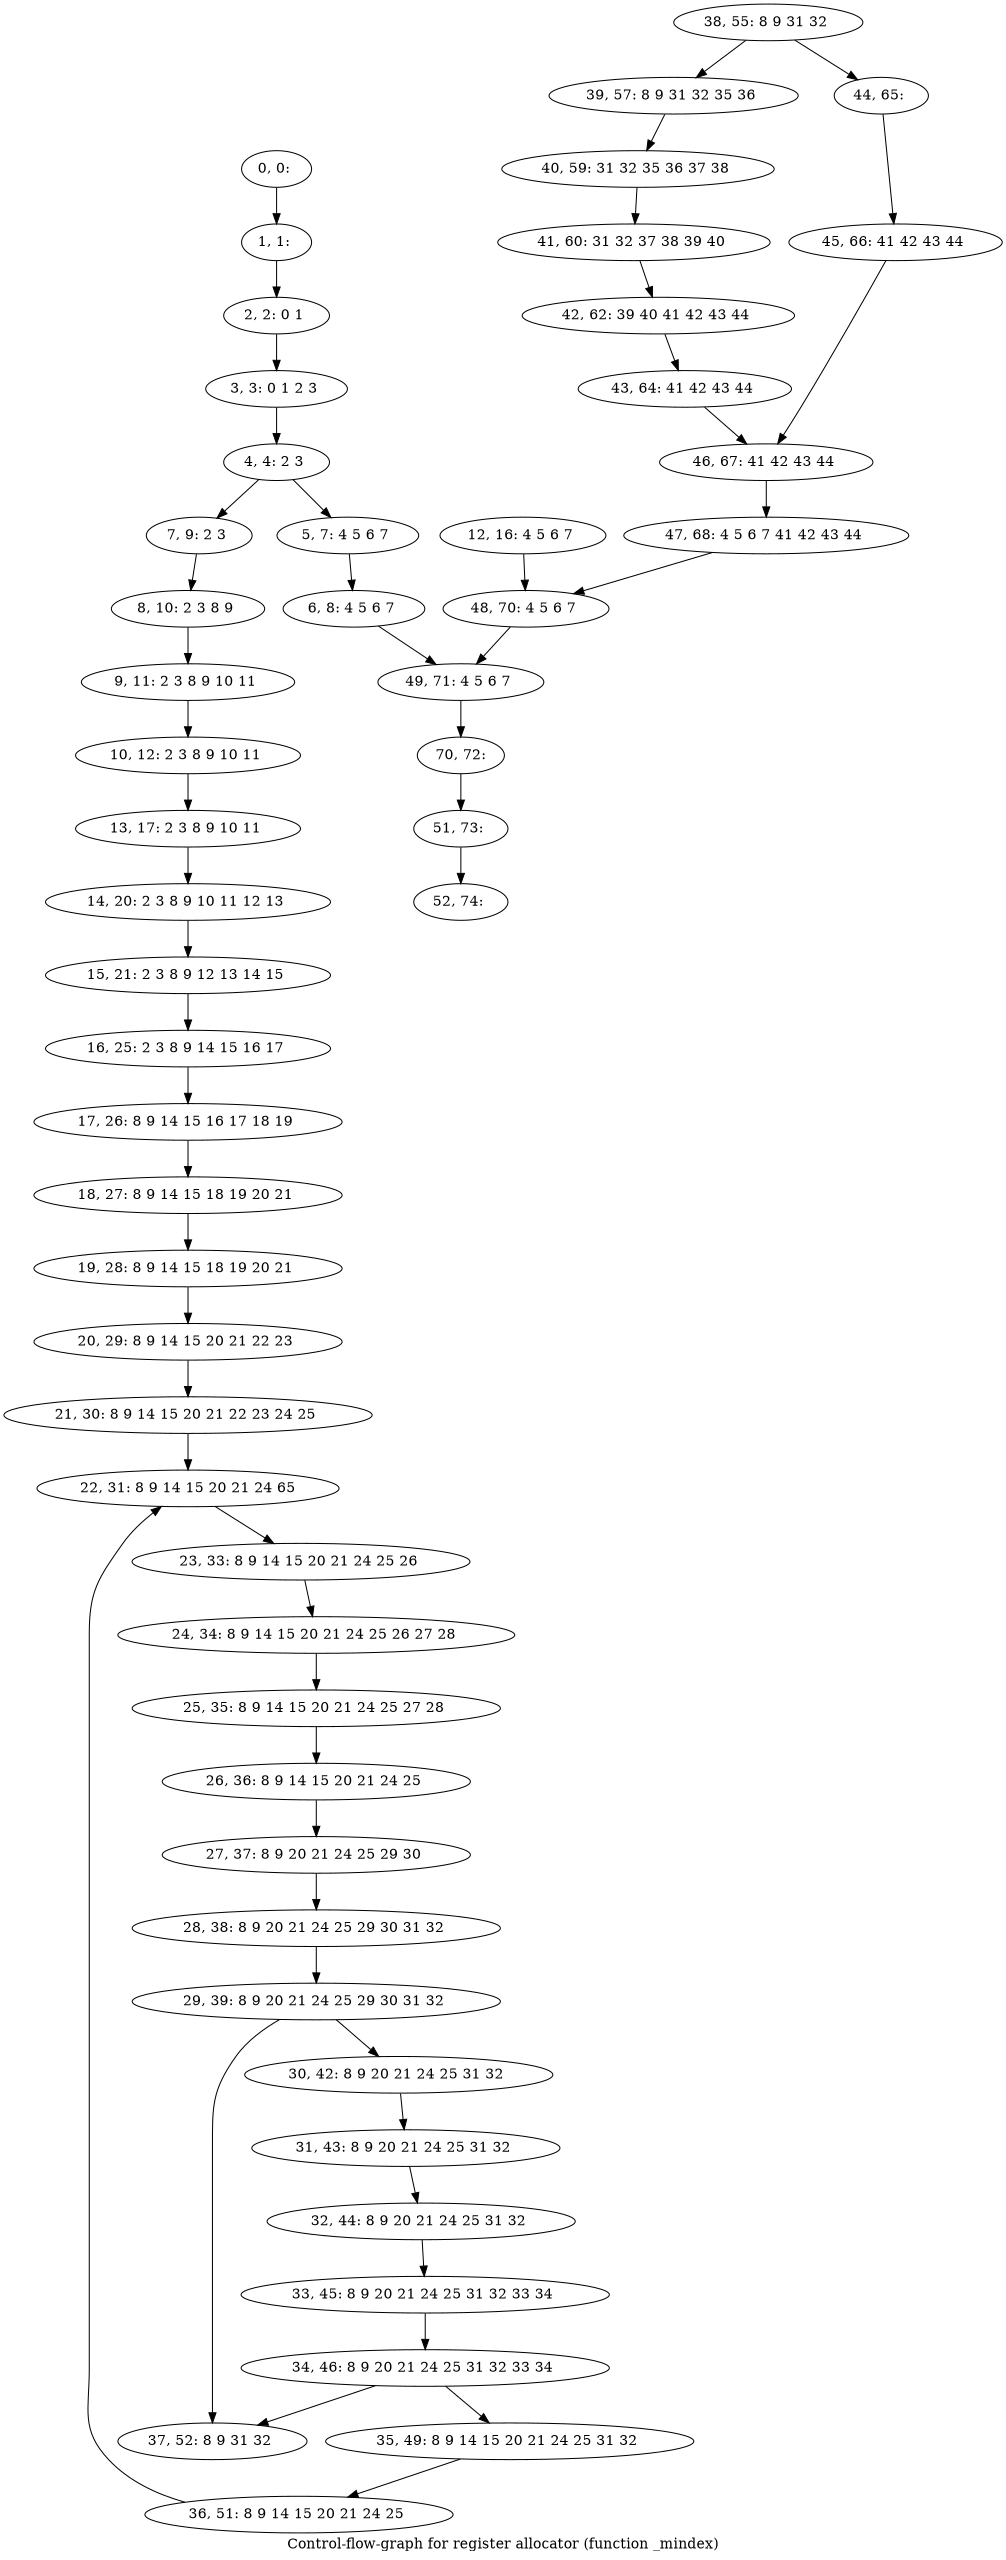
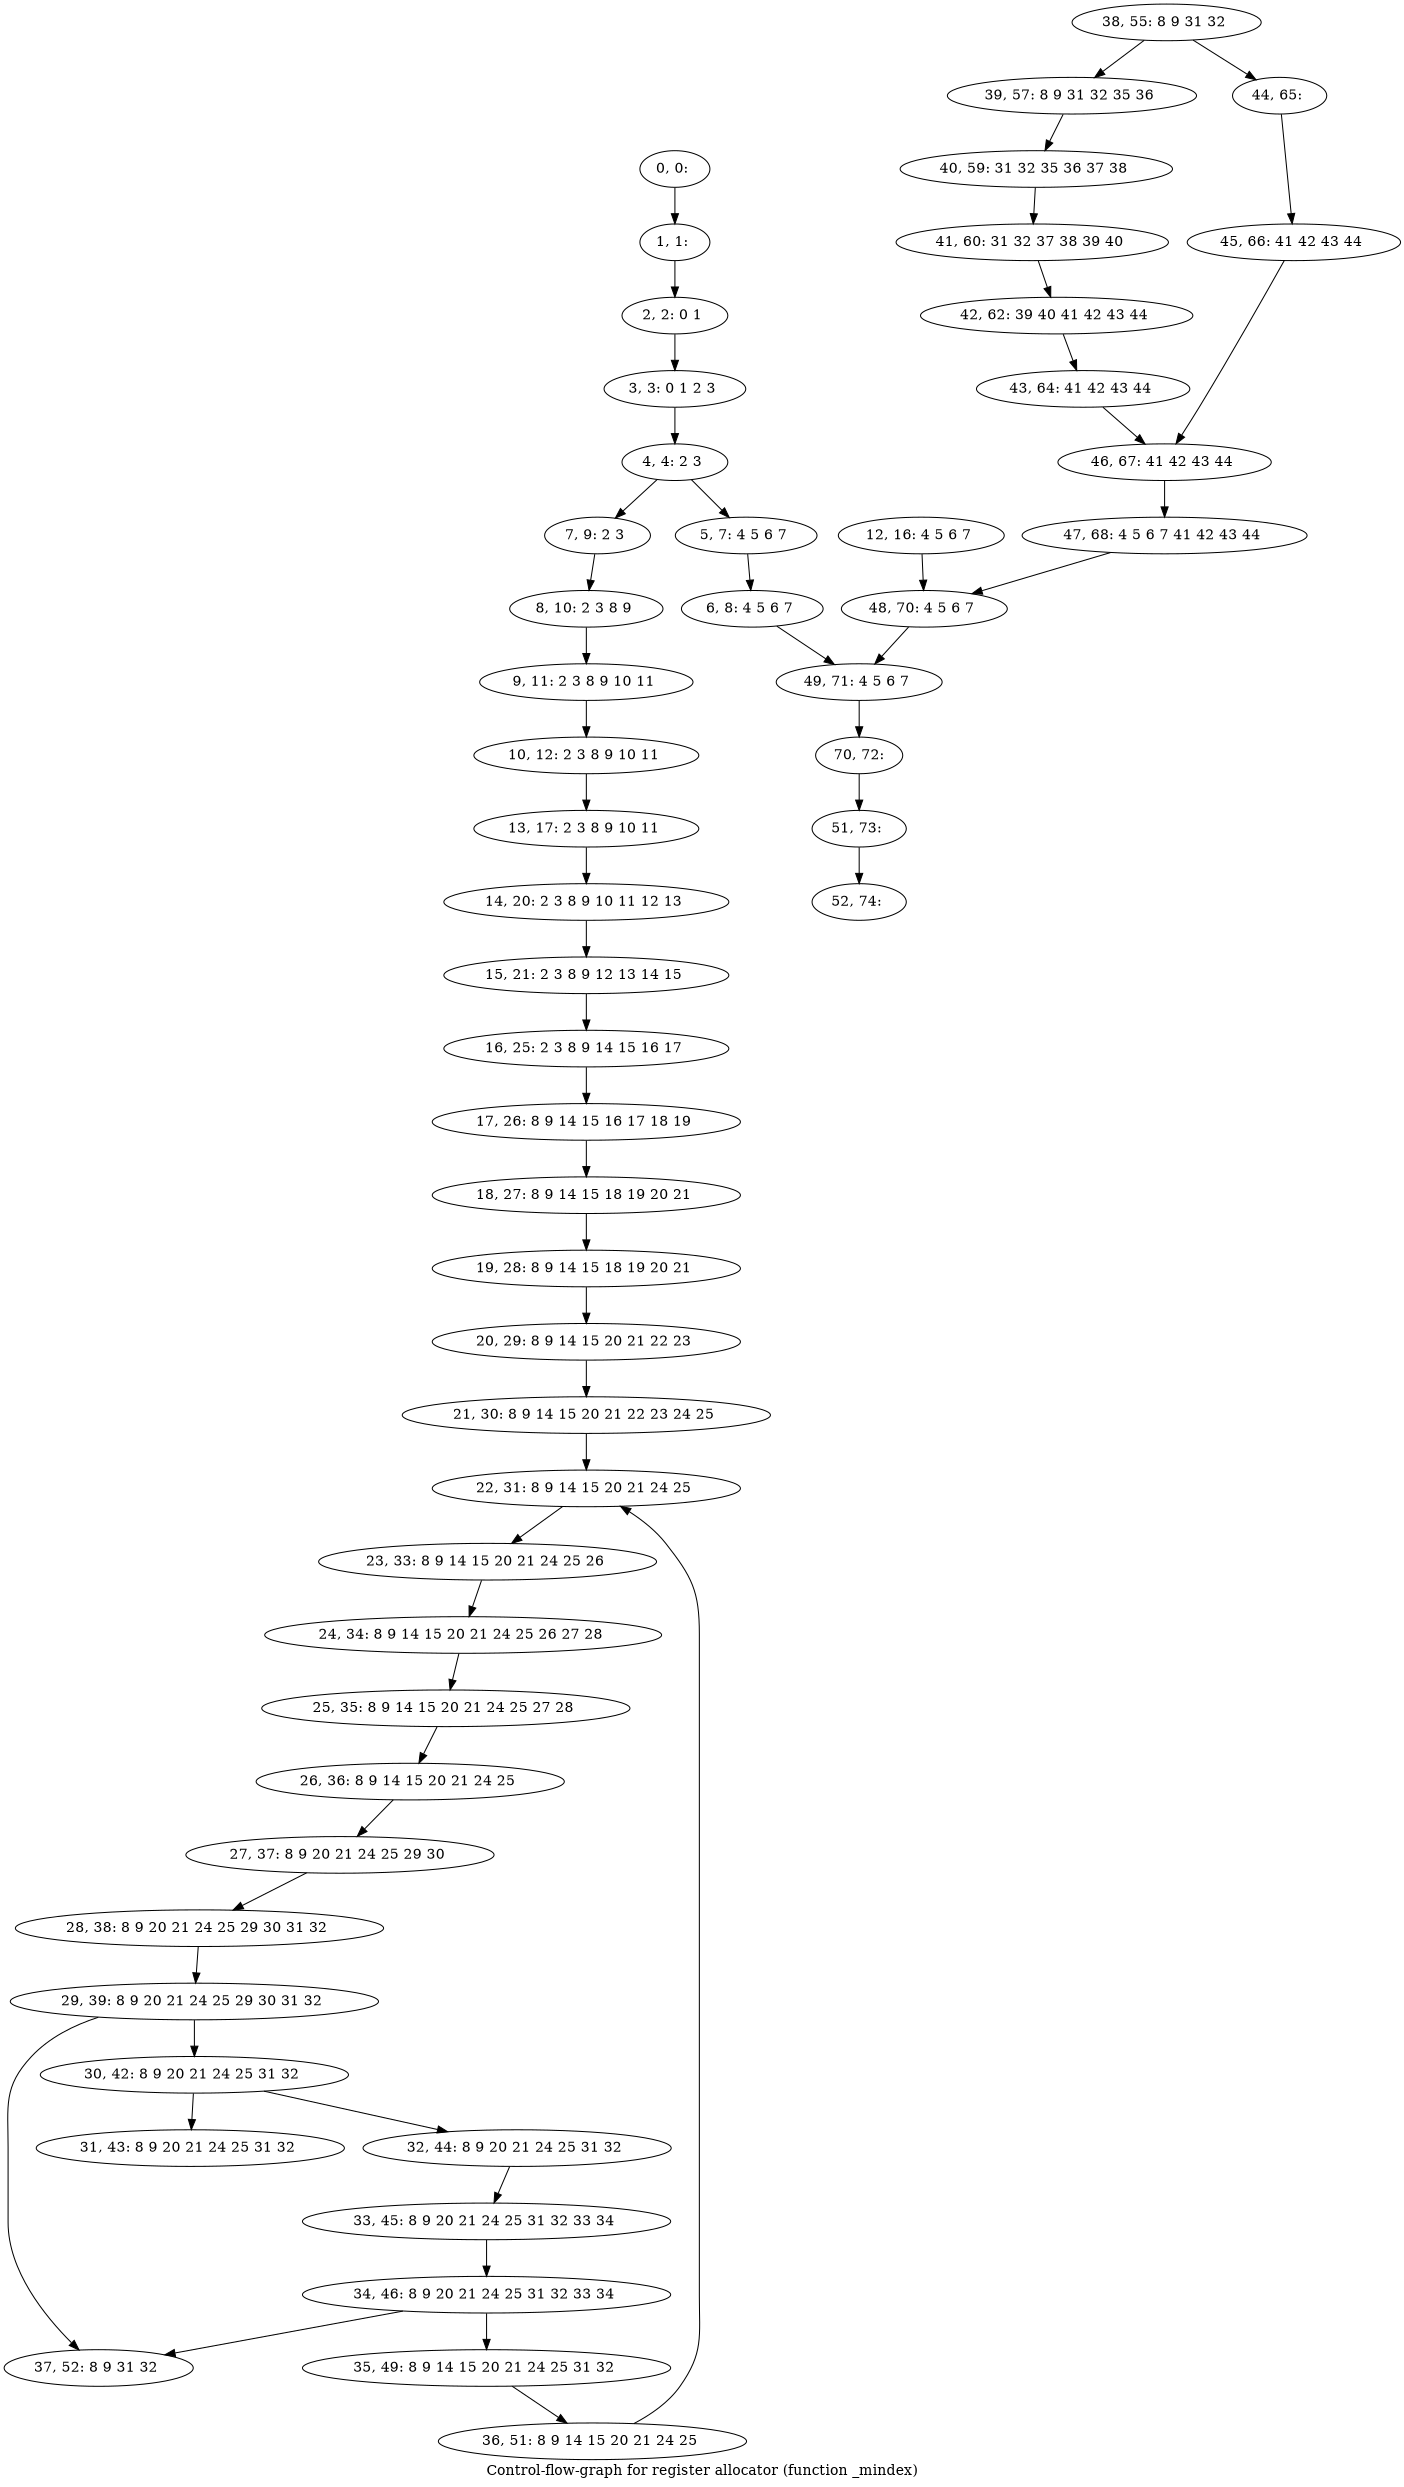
(188, 1488) -> (586, 1488)
(412, 2180) -> (351, 2110)
